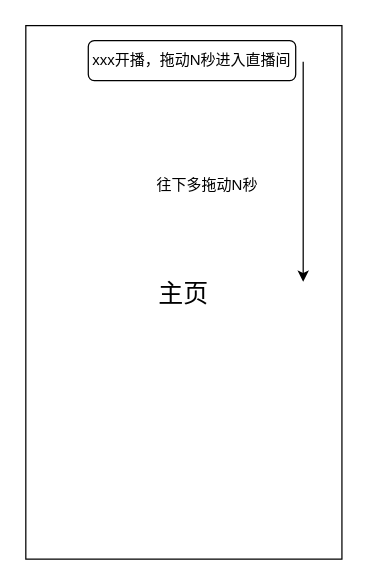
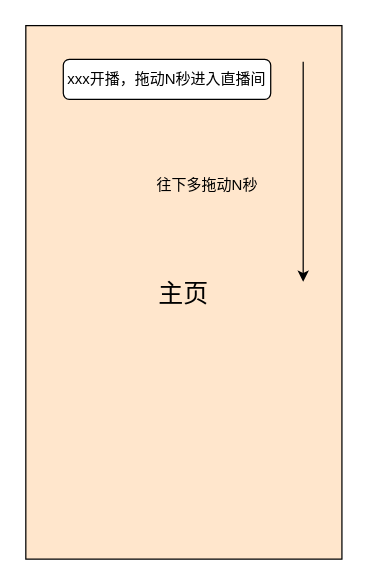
(192, 61) -> (167, 79)
(184, 293) -> (184, 293)
